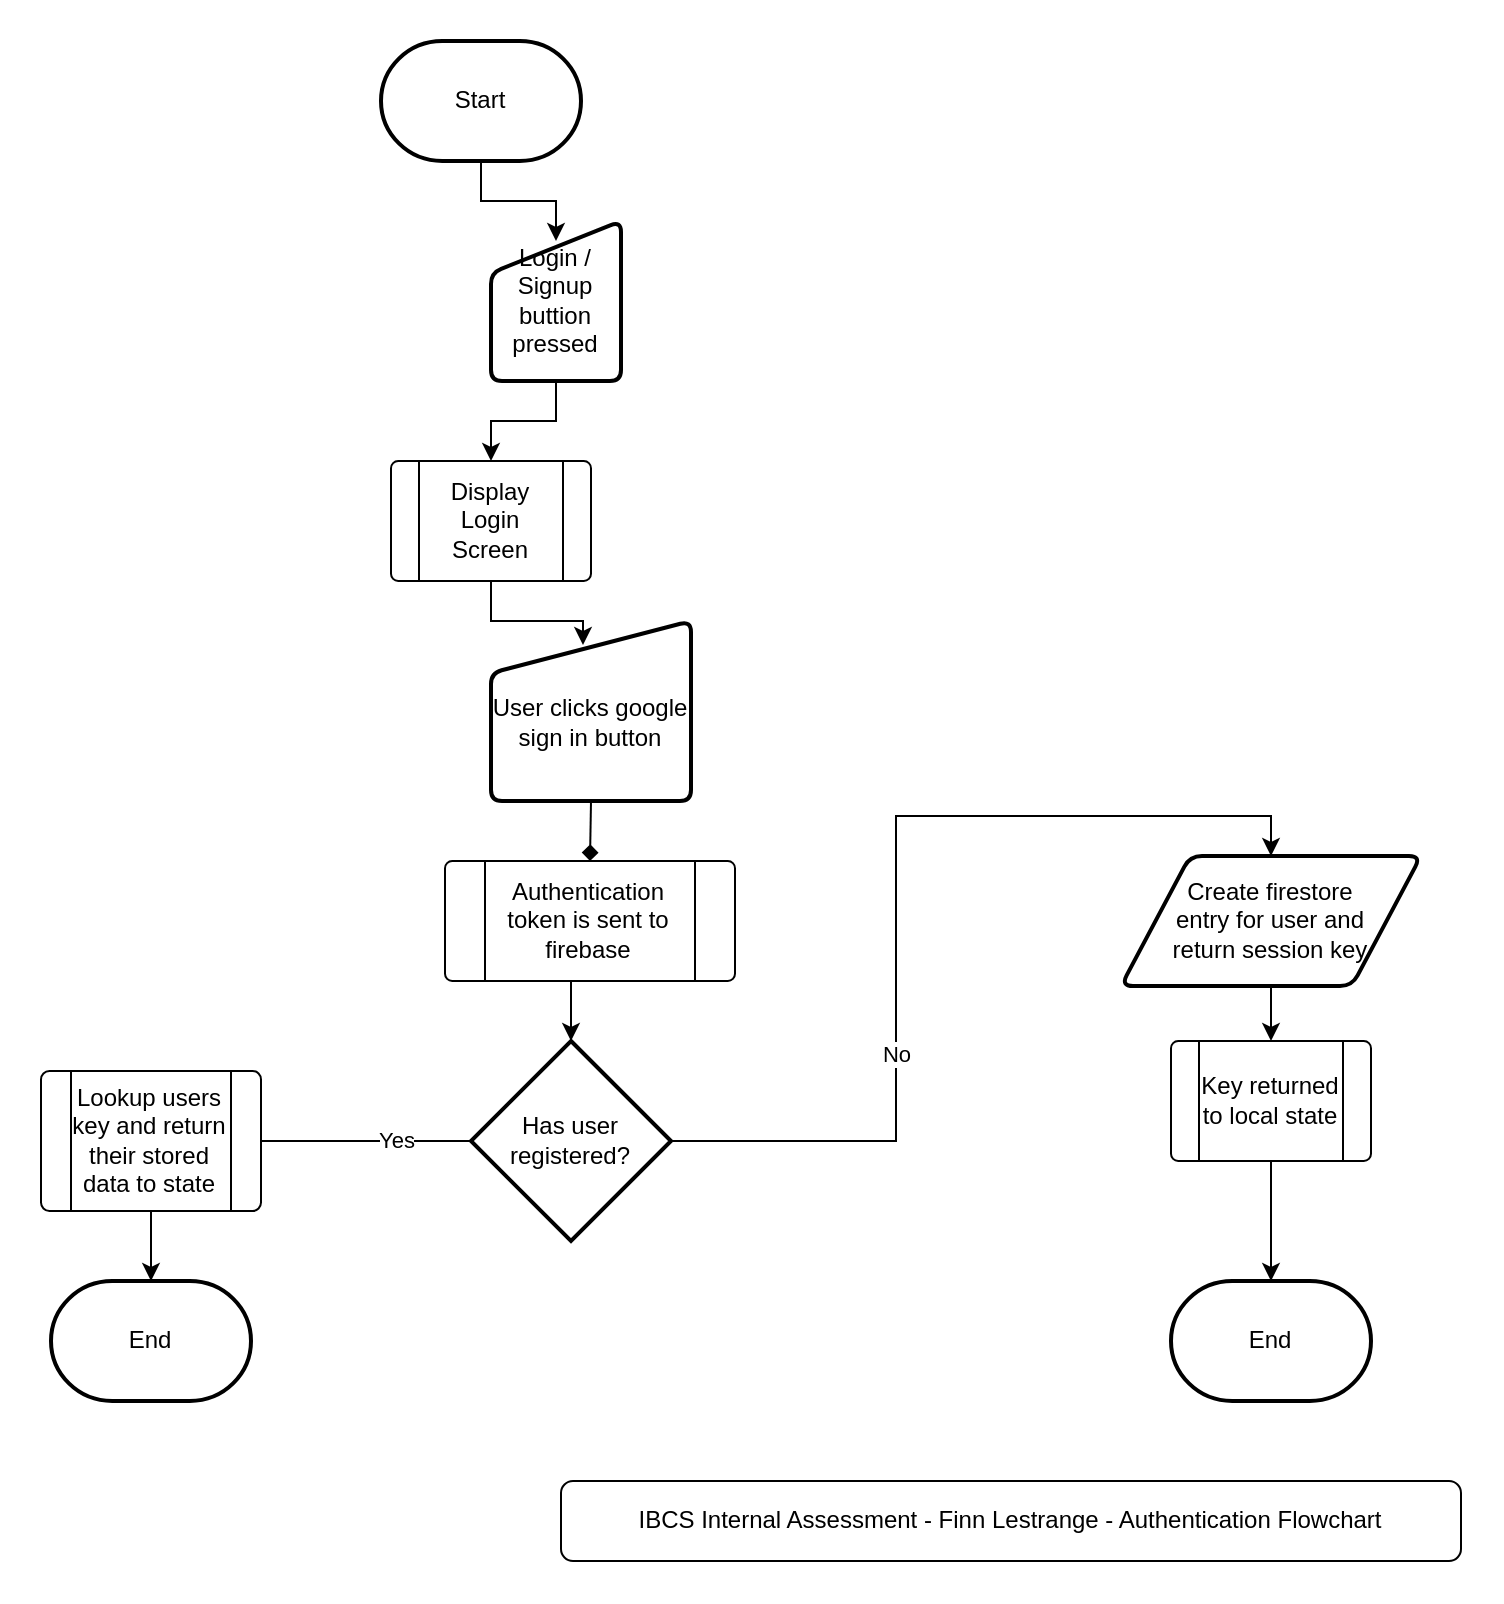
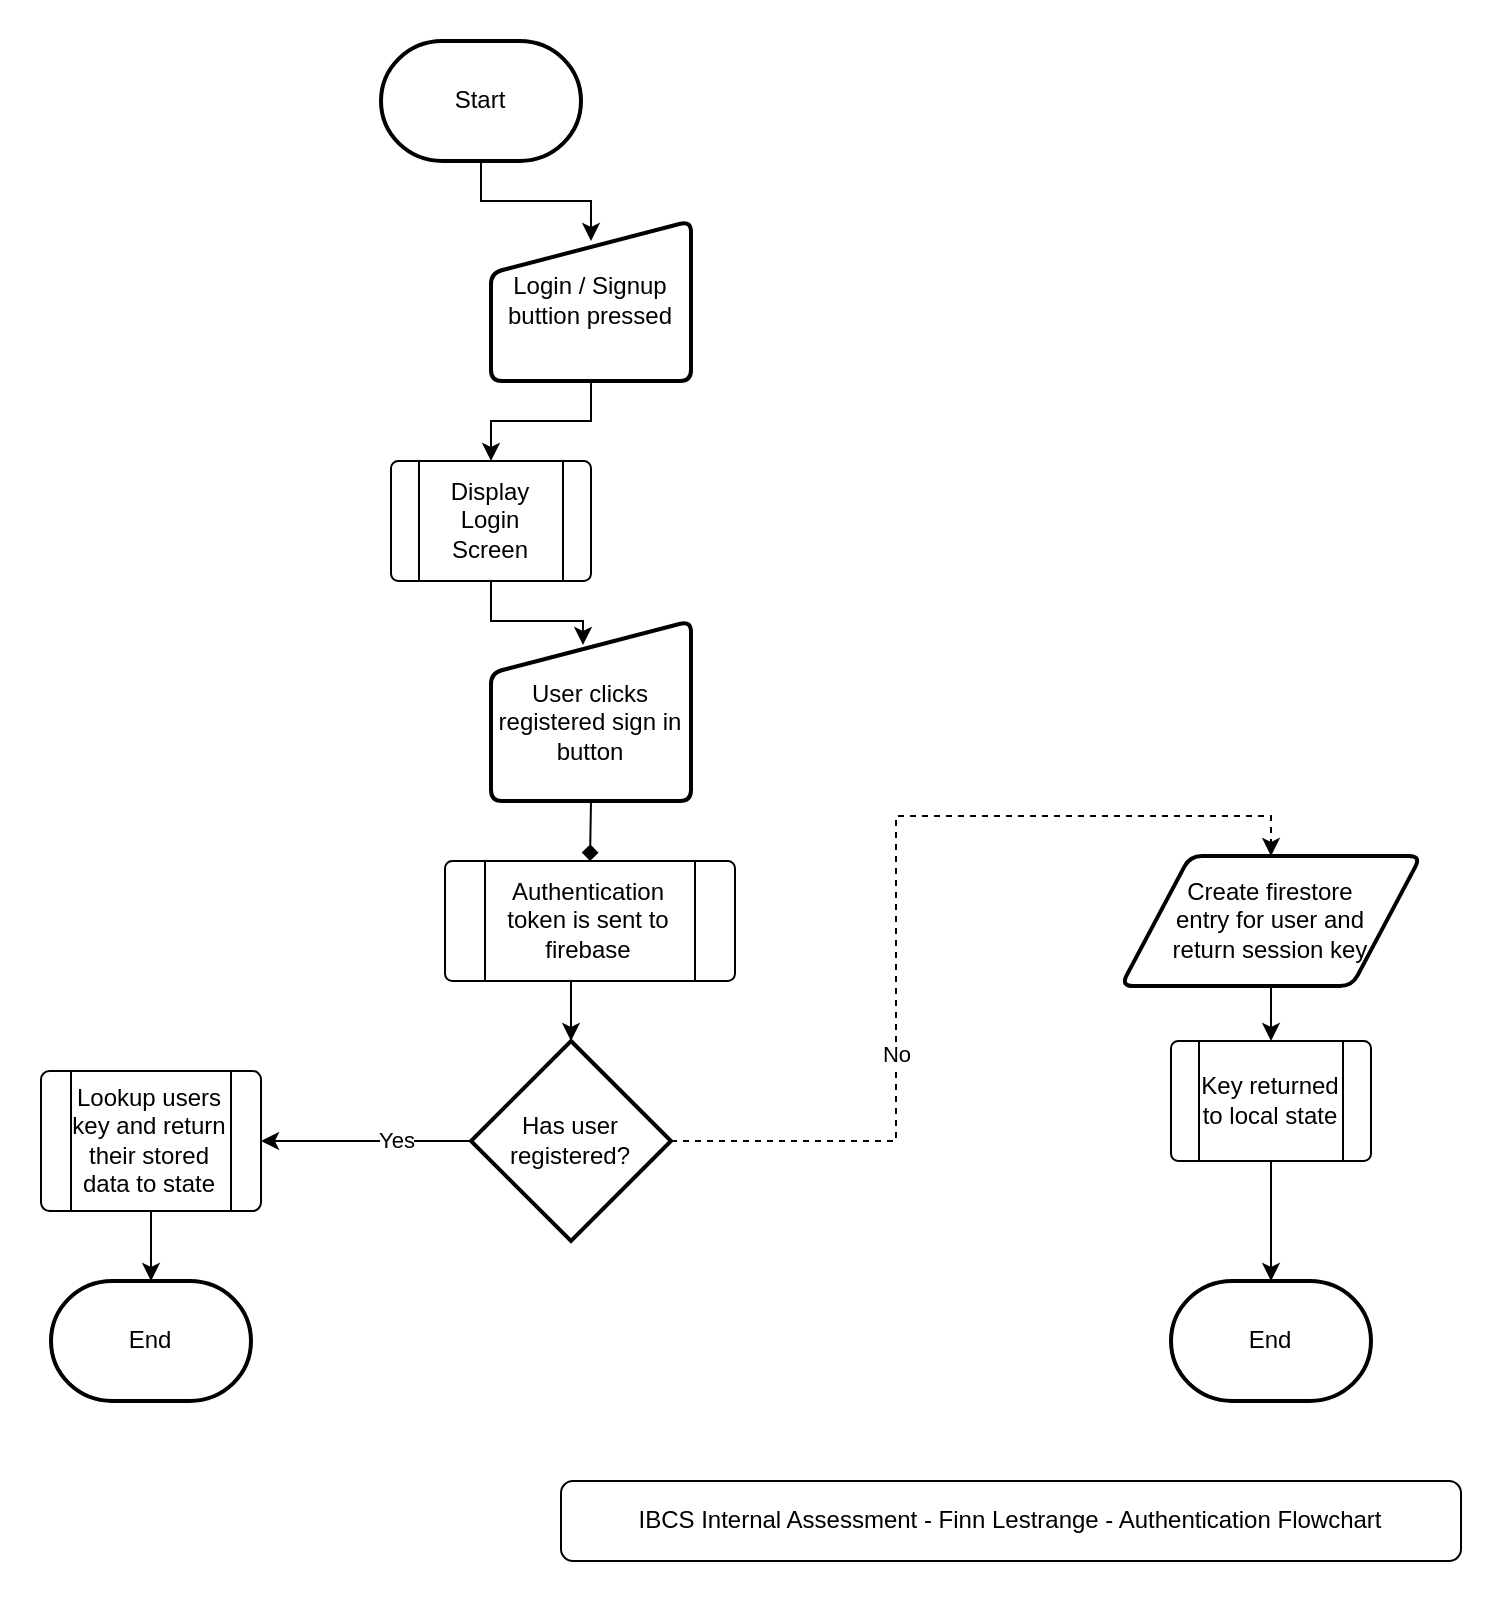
(556, 301) -> (591, 301)
(591, 723) -> (591, 723)
(986, 816) -> (986, 816)
(270, 1141) -> (276, 1141)
